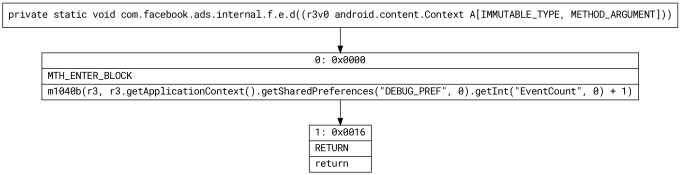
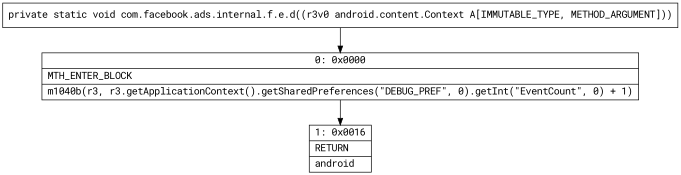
(332, 164) -> (334, 164)
